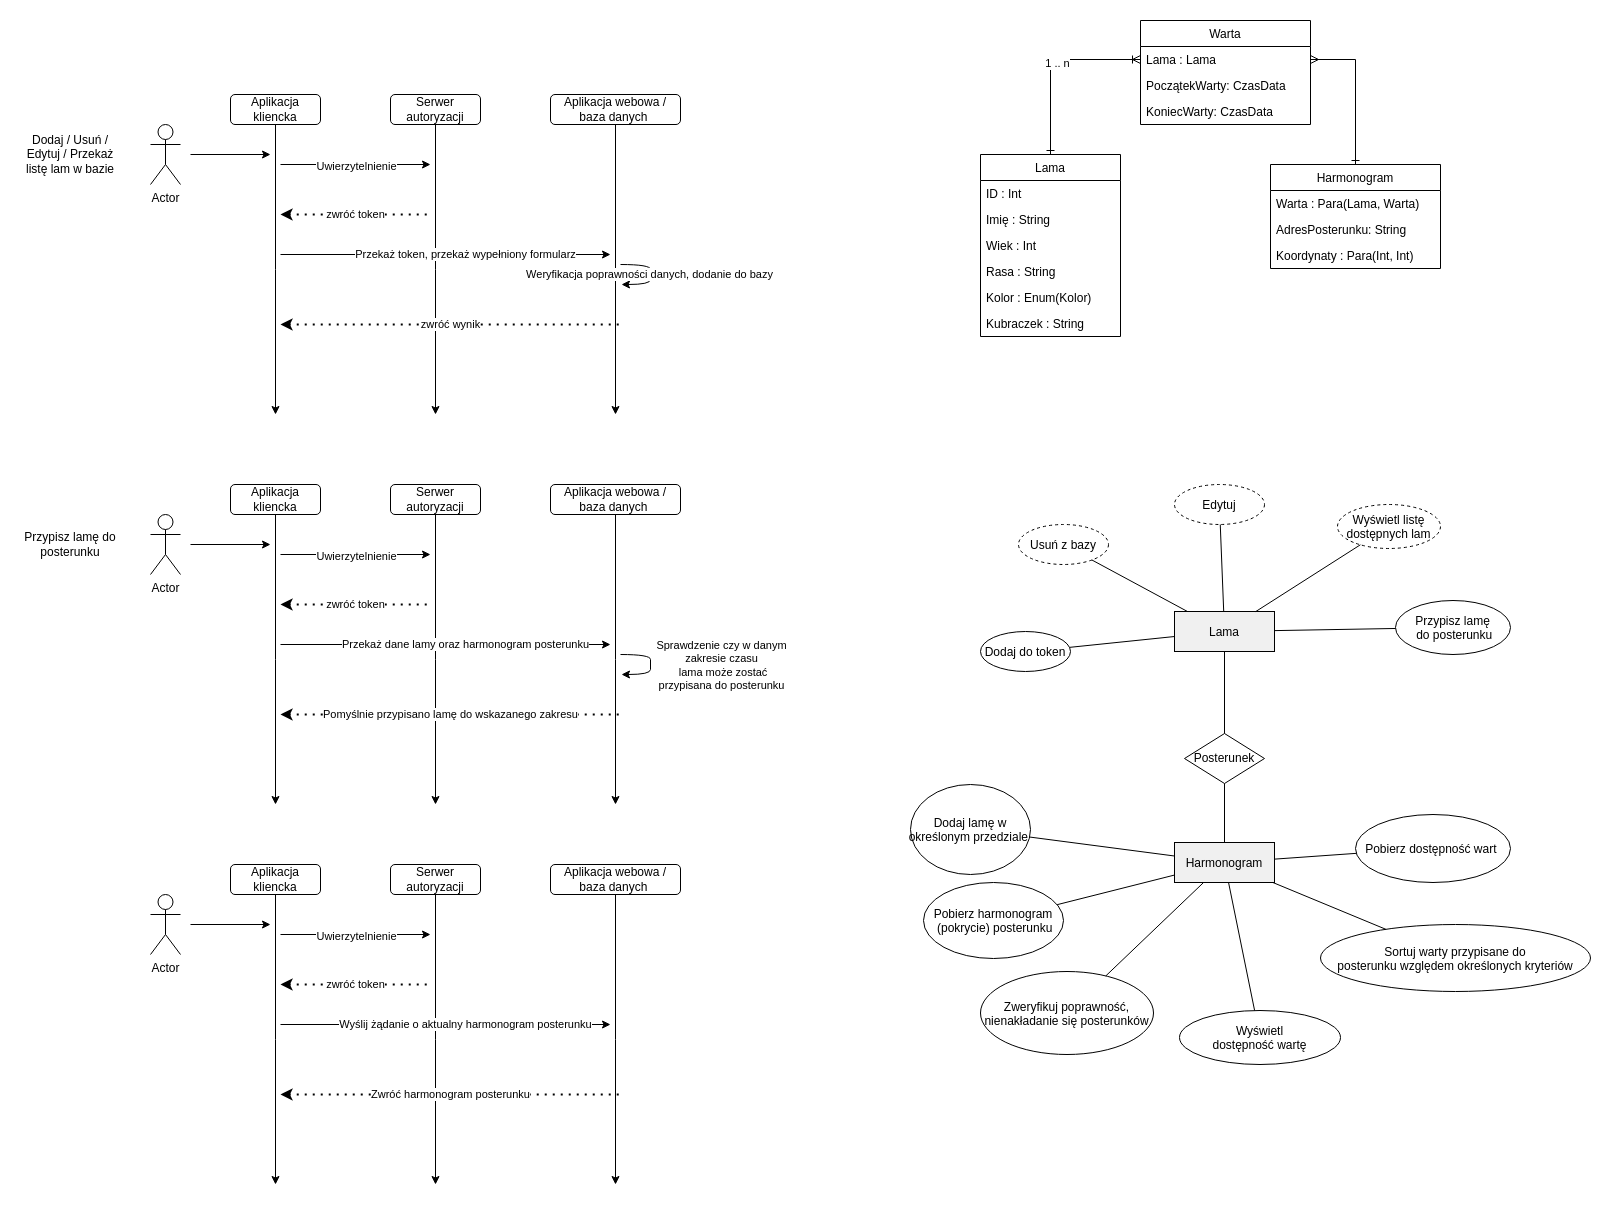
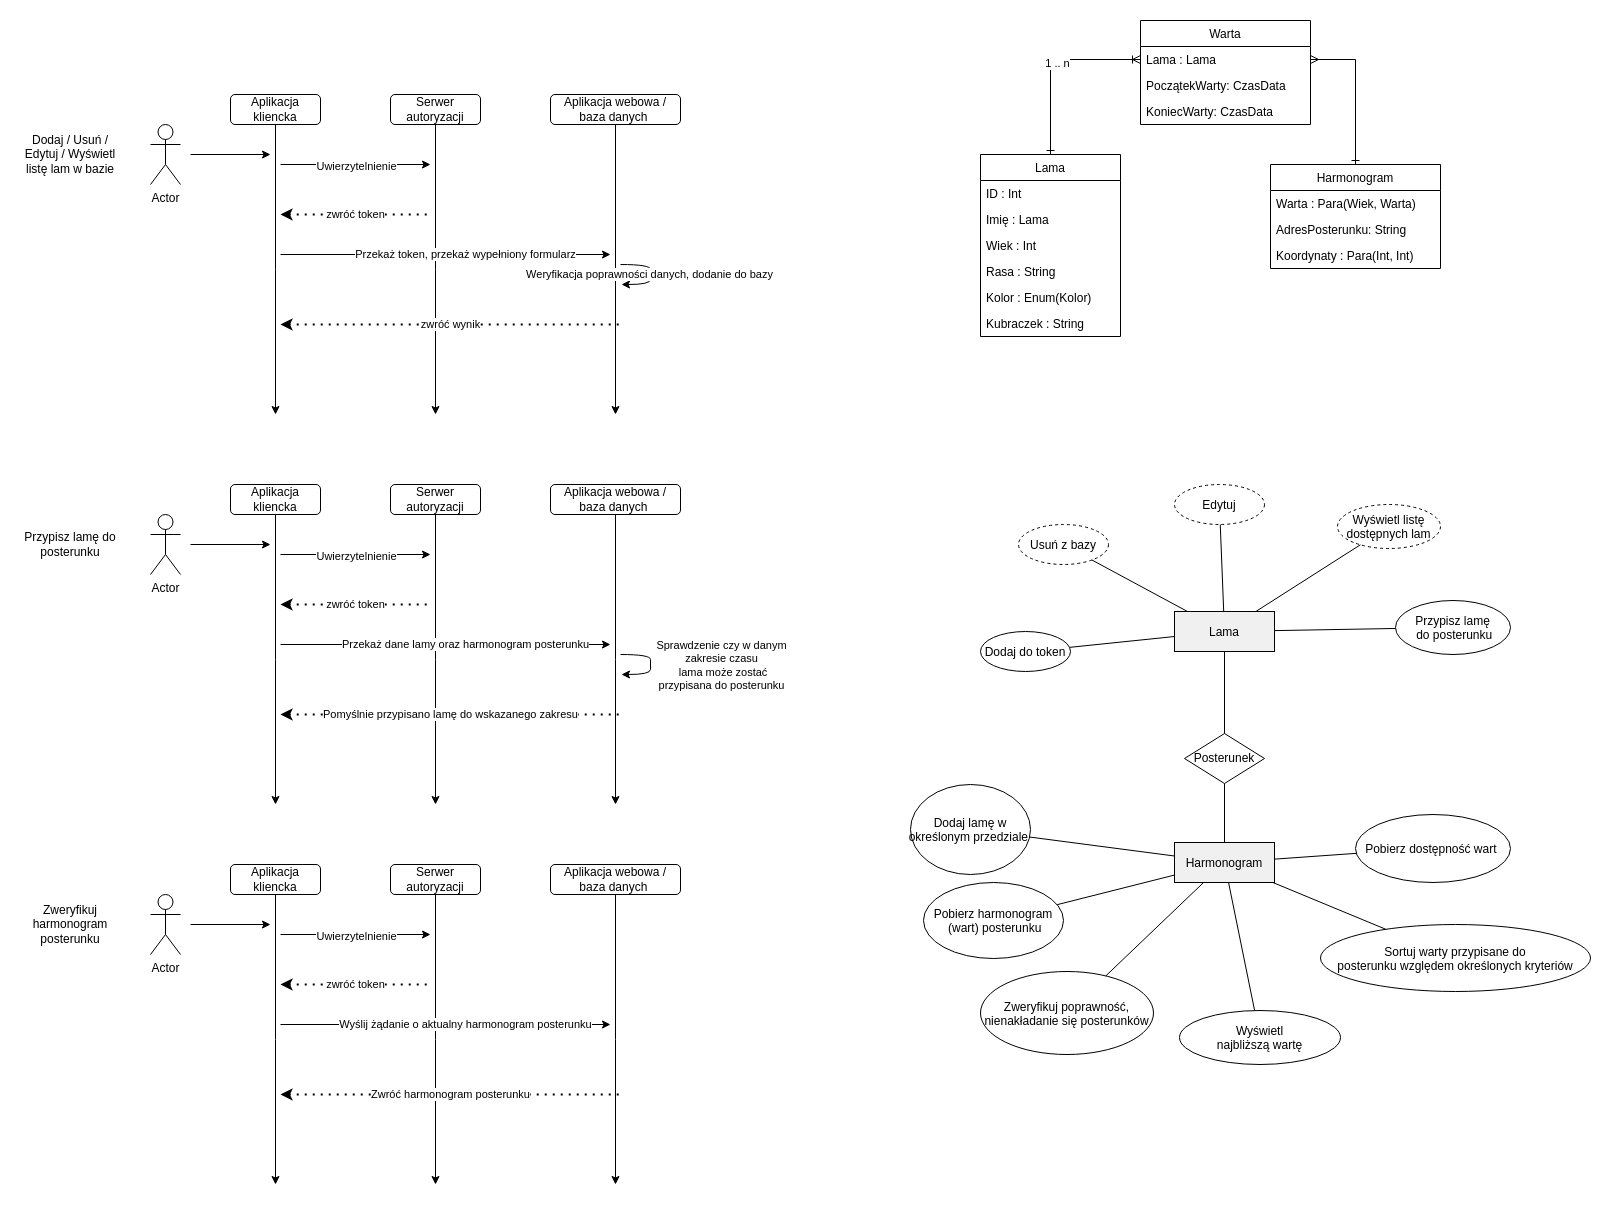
(71, 155) -> (71, 155)
(1352, 204) -> (1351, 204)
(1022, 220) -> (1017, 220)
(993, 914) -> (993, 914)
none -> (71, 925)
(1260, 1031) -> (1260, 1031)
